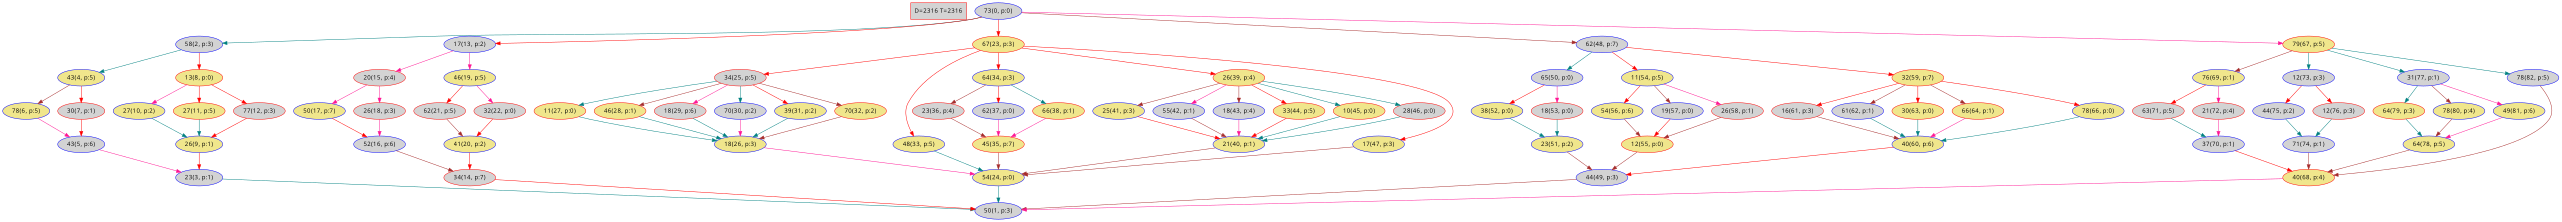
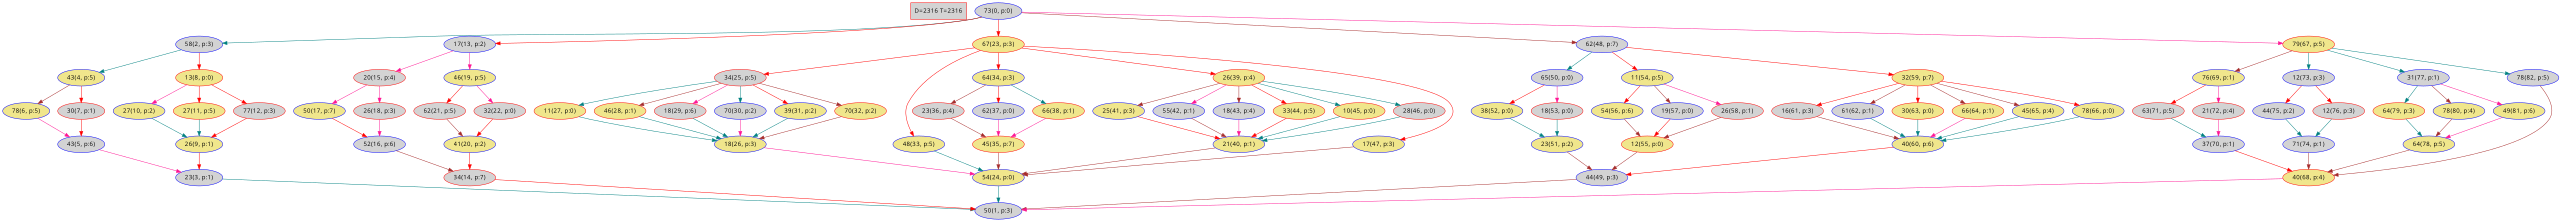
none -> (2038, 111)
